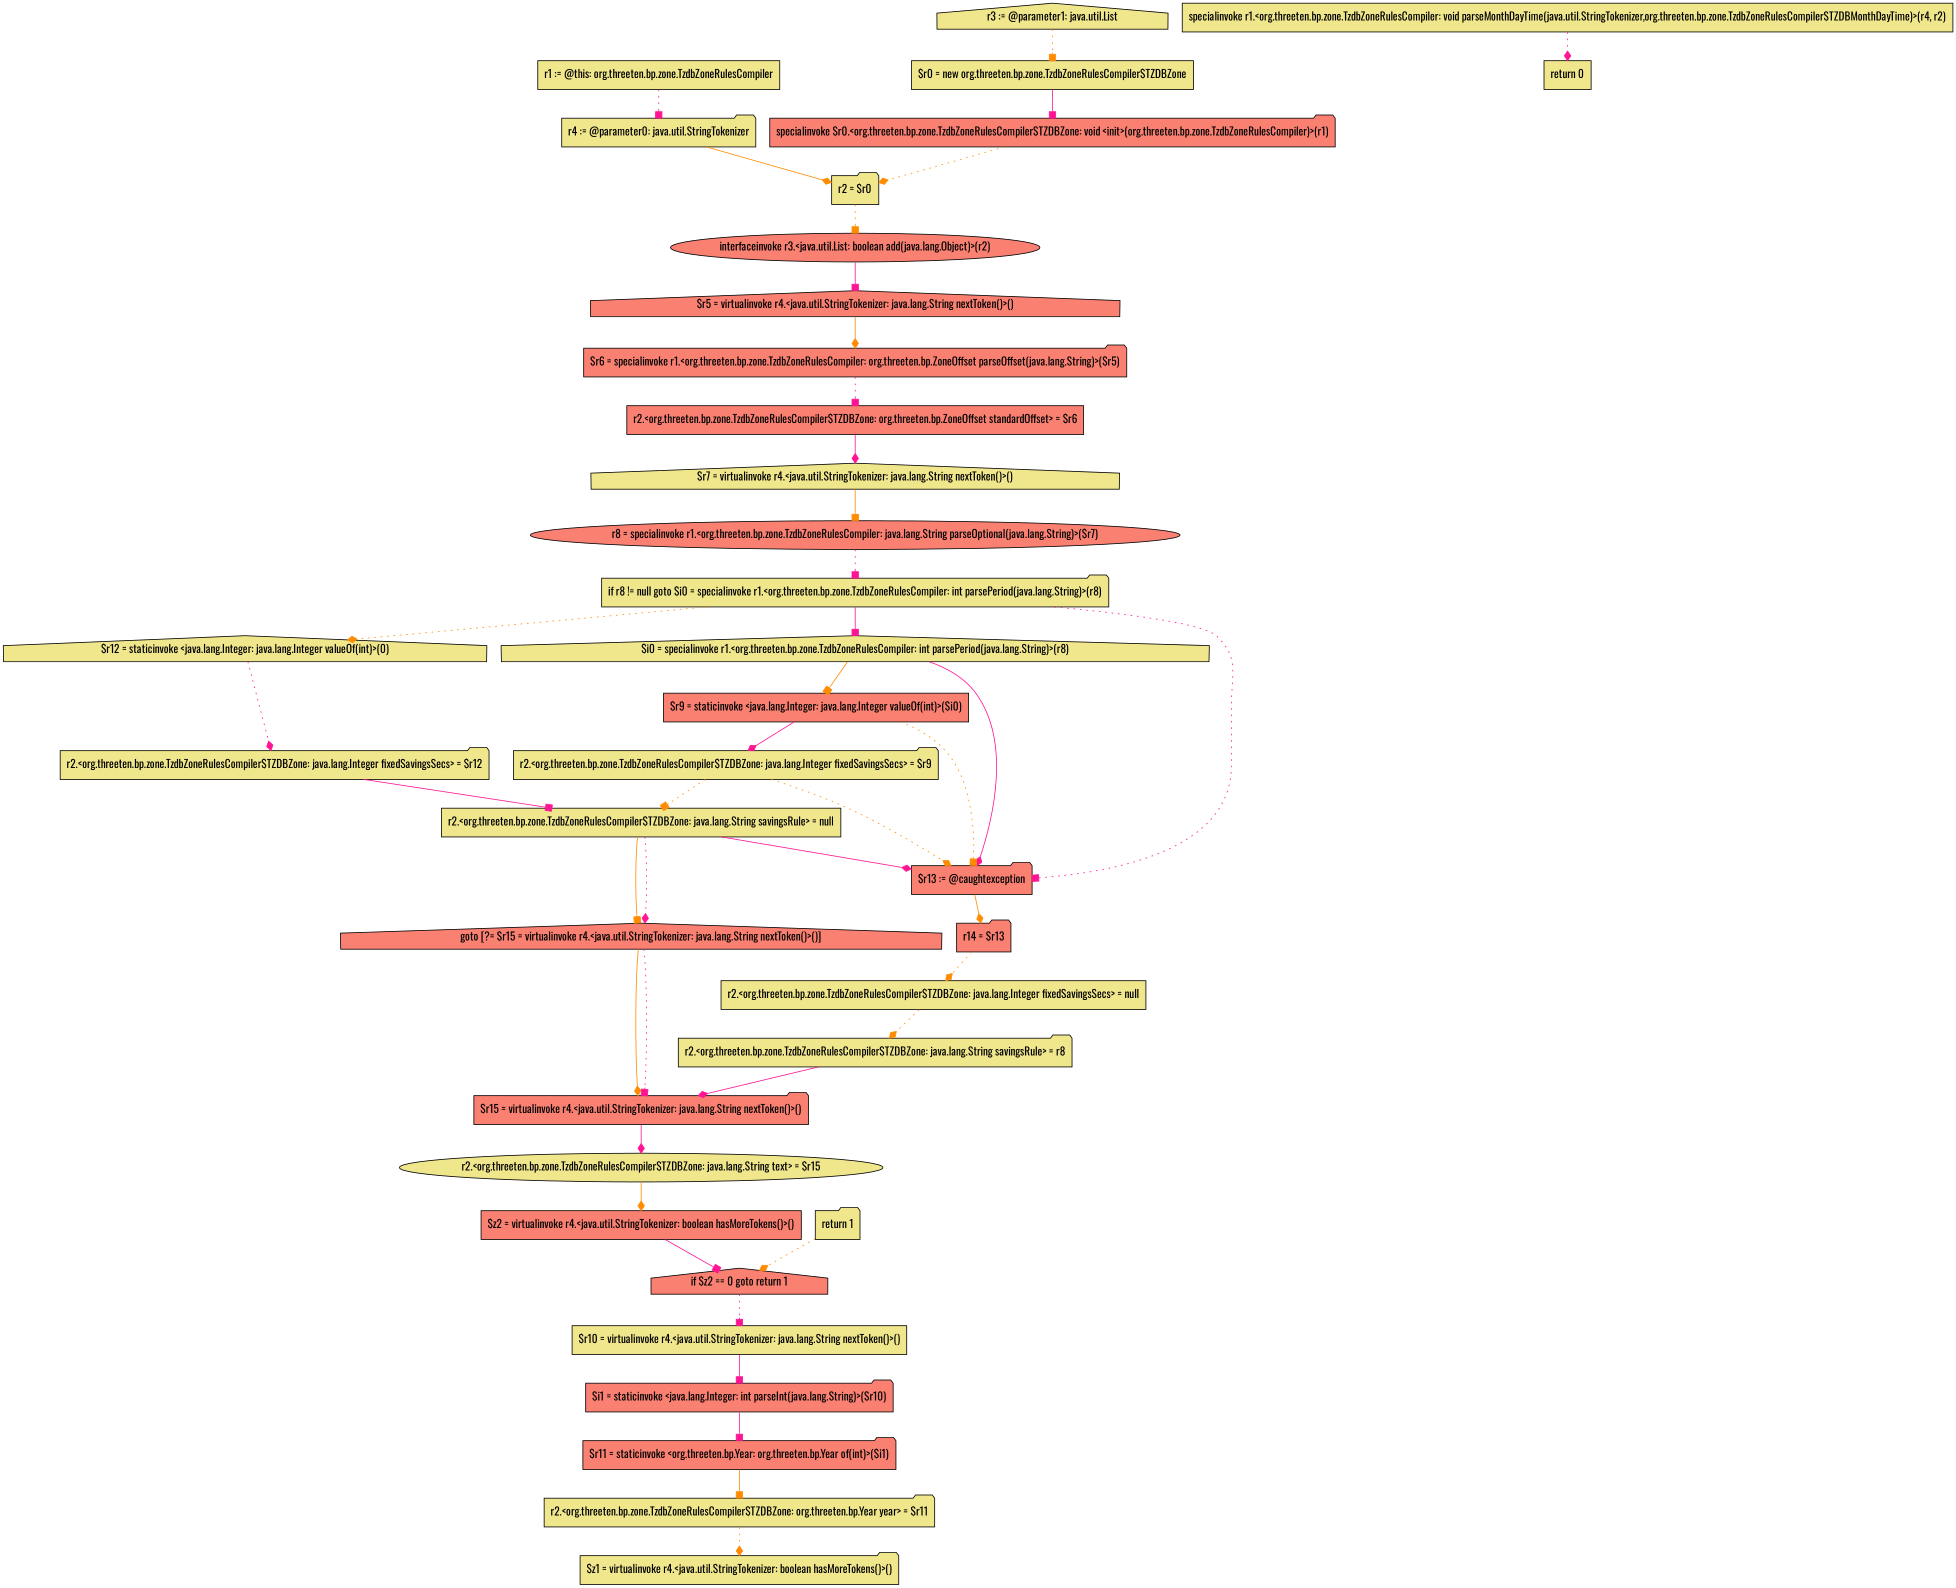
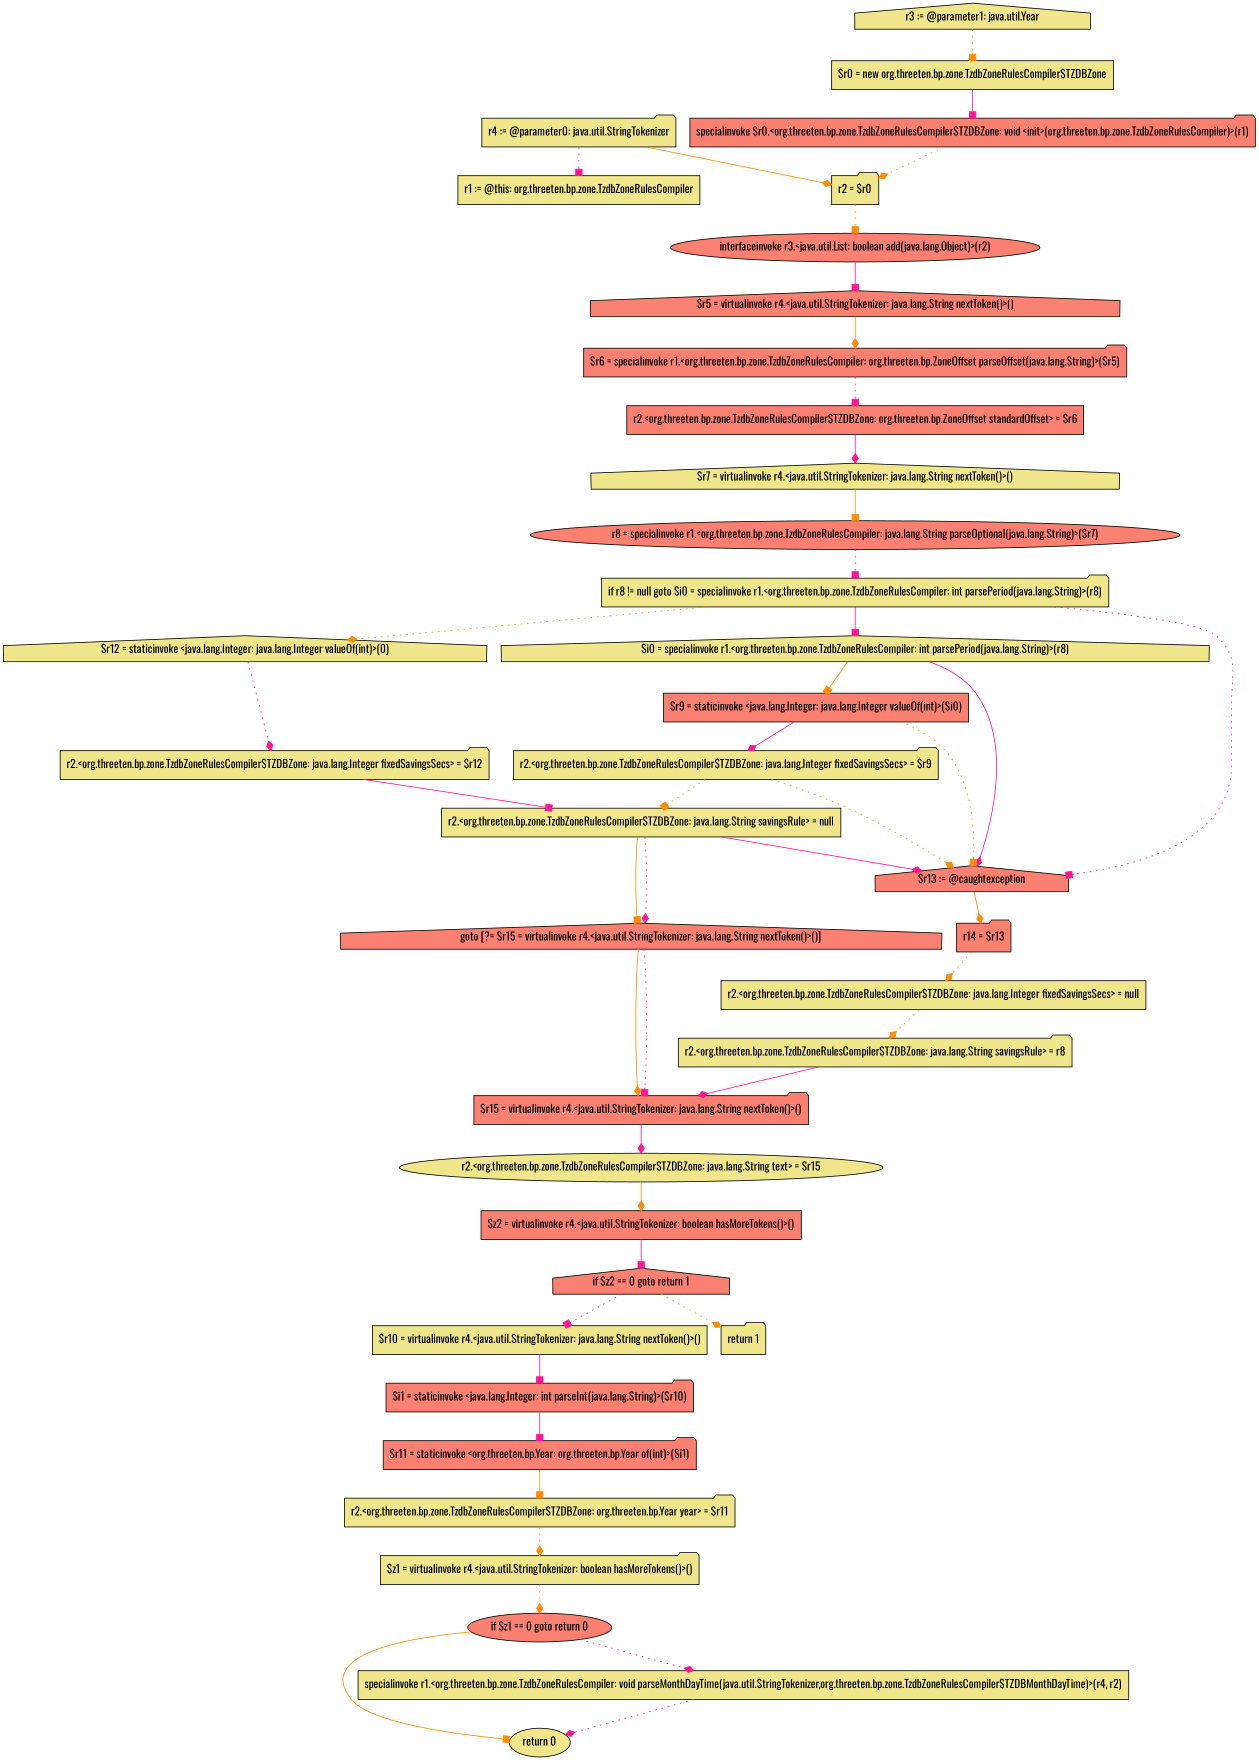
(1052, 18) -> (973, 18)
(1568, 75) -> (540, 1743)
(659, 100) -> (579, 157)
(972, 880) -> (972, 880)
(792, 1252) -> (687, 1308)
none -> (540, 1628)
